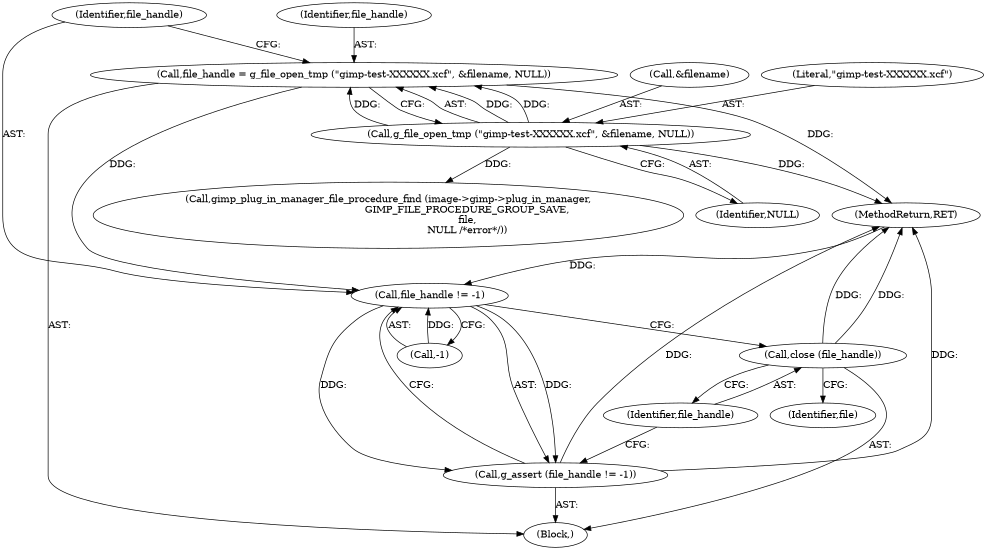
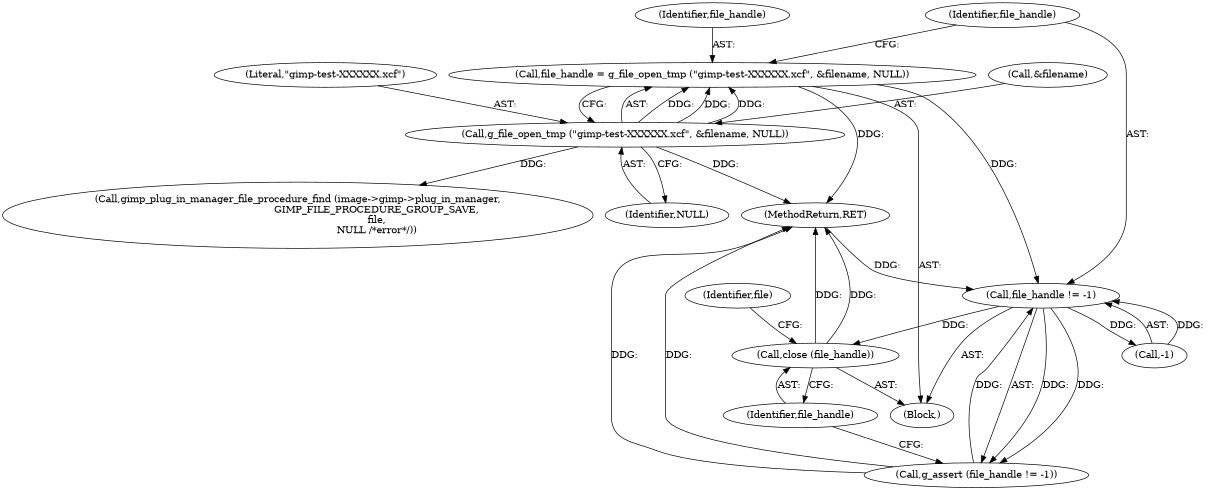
(475, 326) -> (1125, 326)
(664, 326) -> (957, 326)
(823, 382) -> (770, 325)
(423, 385) -> (990, 385)
(556, 502) -> (962, 343)
